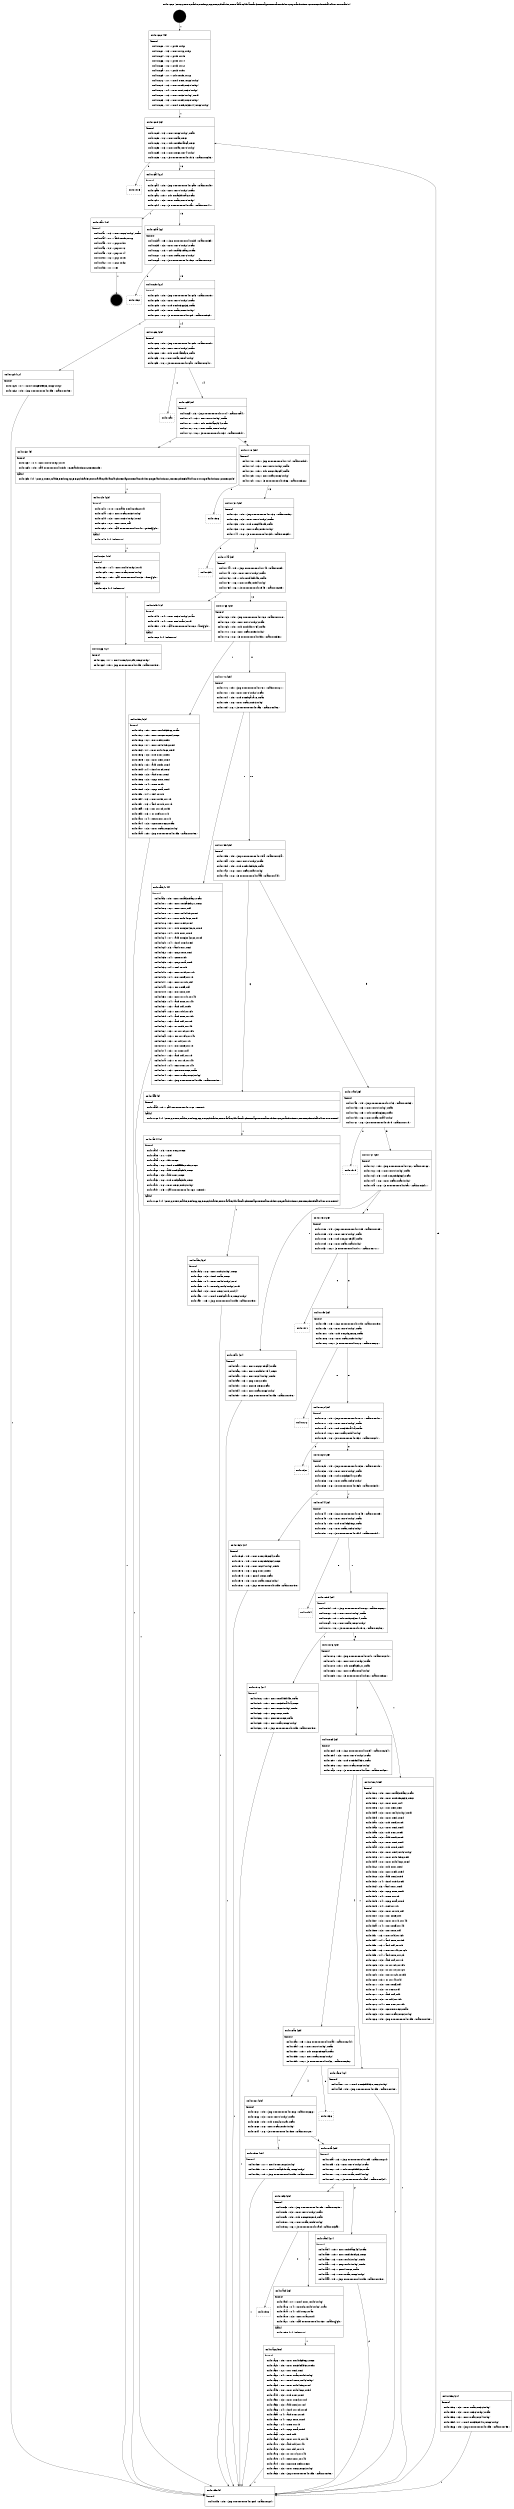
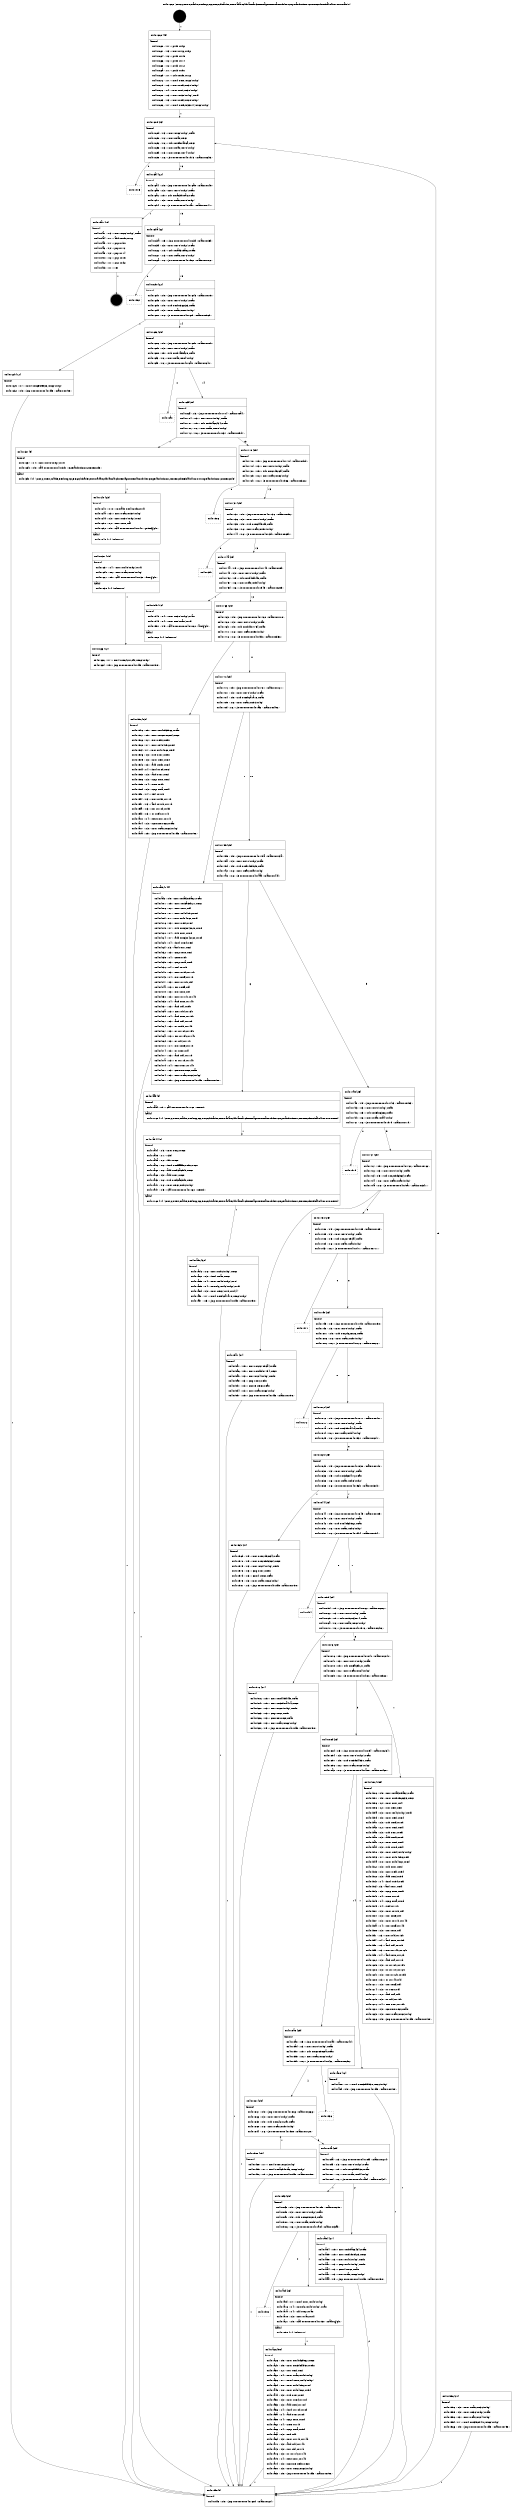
(126, 547) -> none
(301, 1470) -> none
(354, 1901) -> (354, 1901)
(278, 2142) -> (281, 2143)
